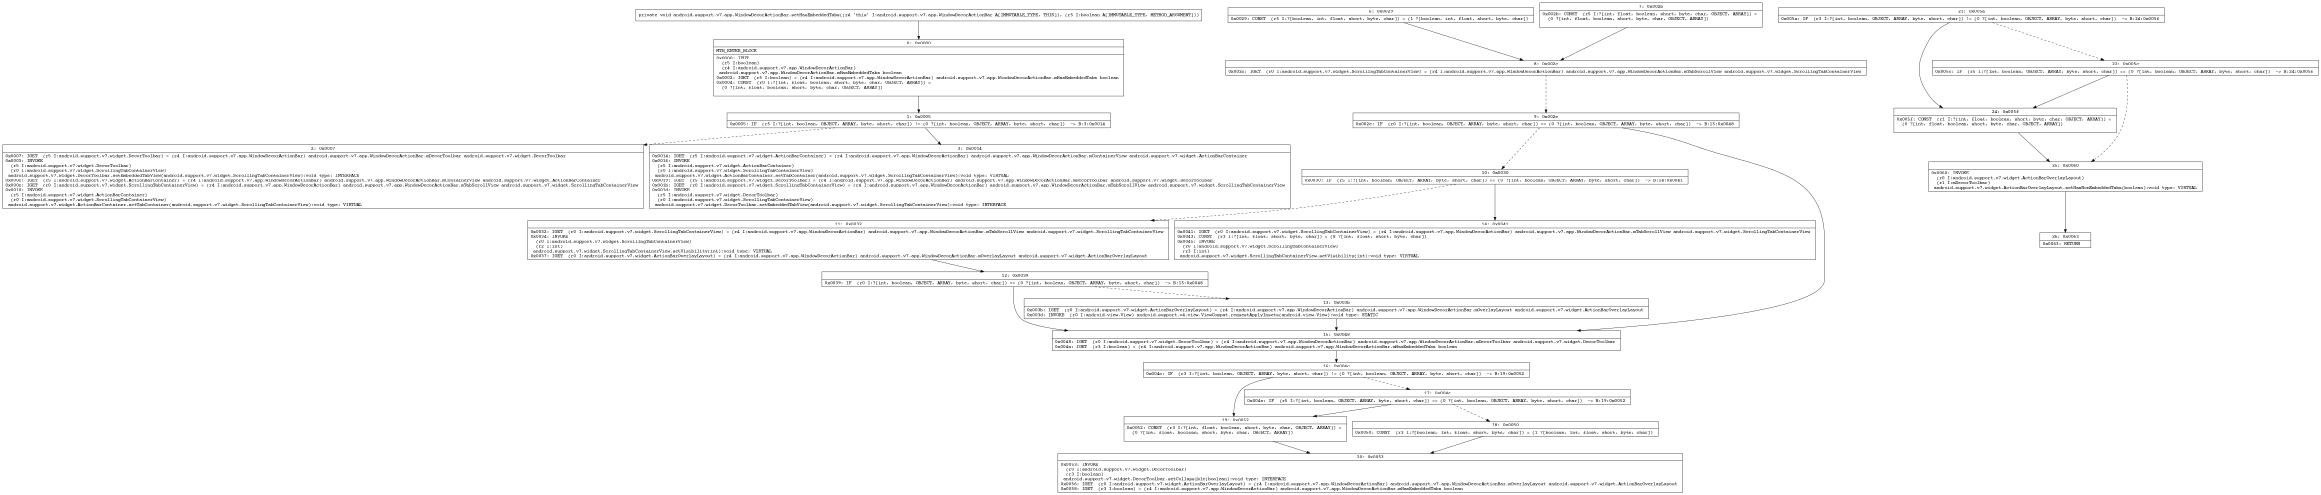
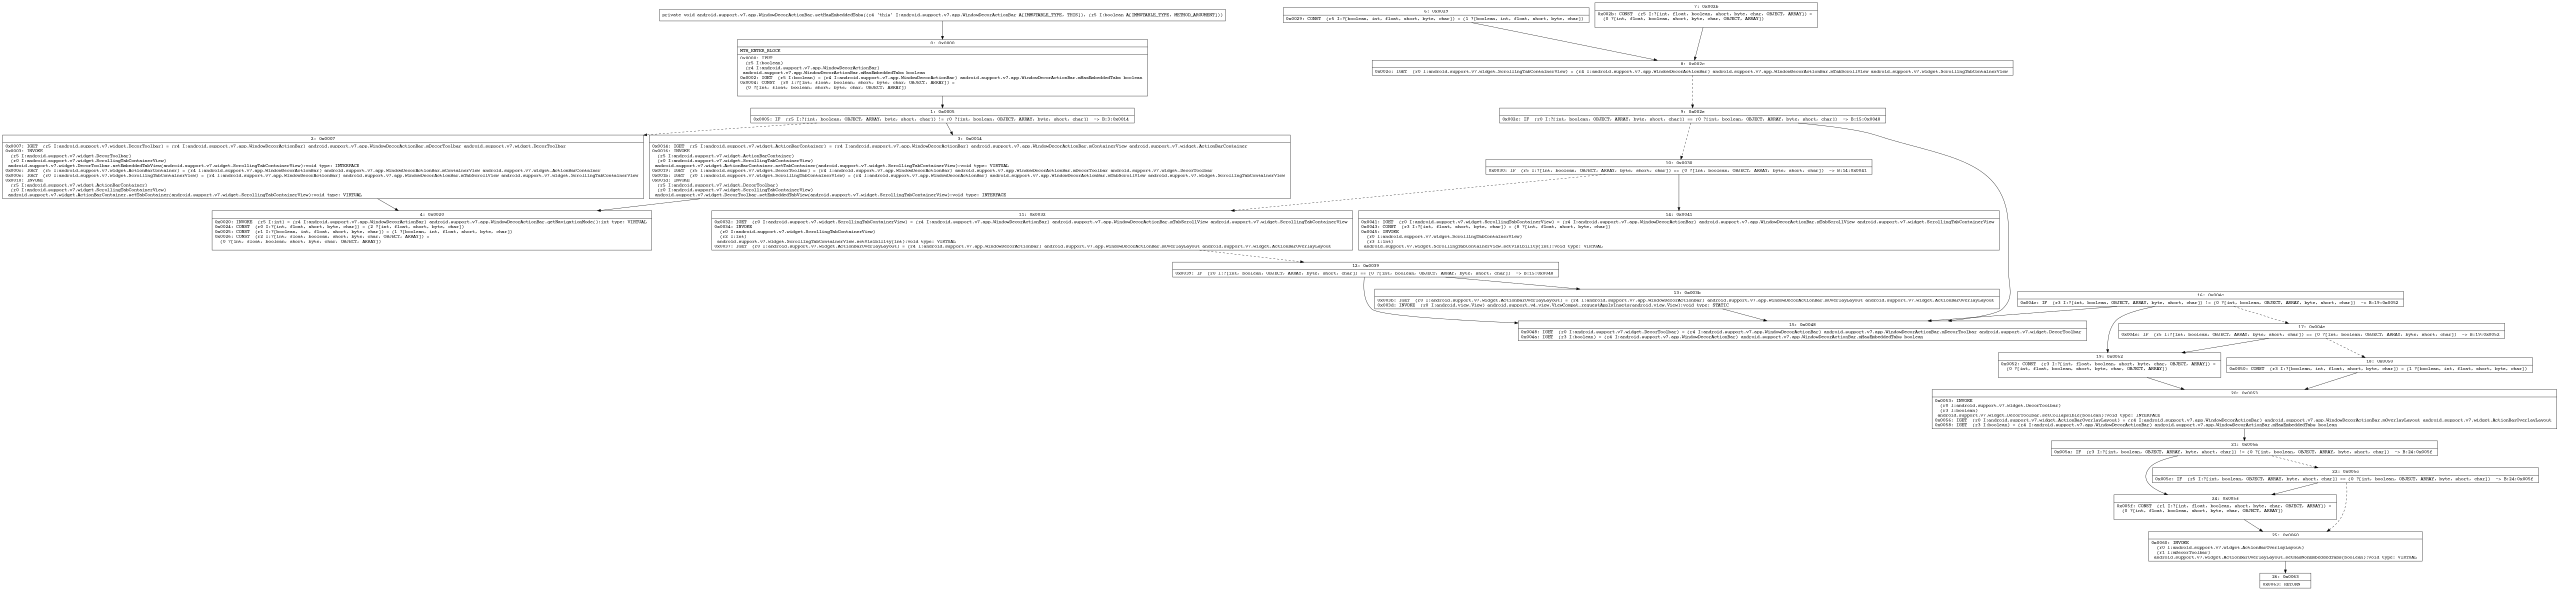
none -> (432, 230)
(956, 265) -> (1250, 256)
(1160, 293) -> (1511, 283)
(1336, 355) -> (2024, 314)
none -> (2244, 433)
